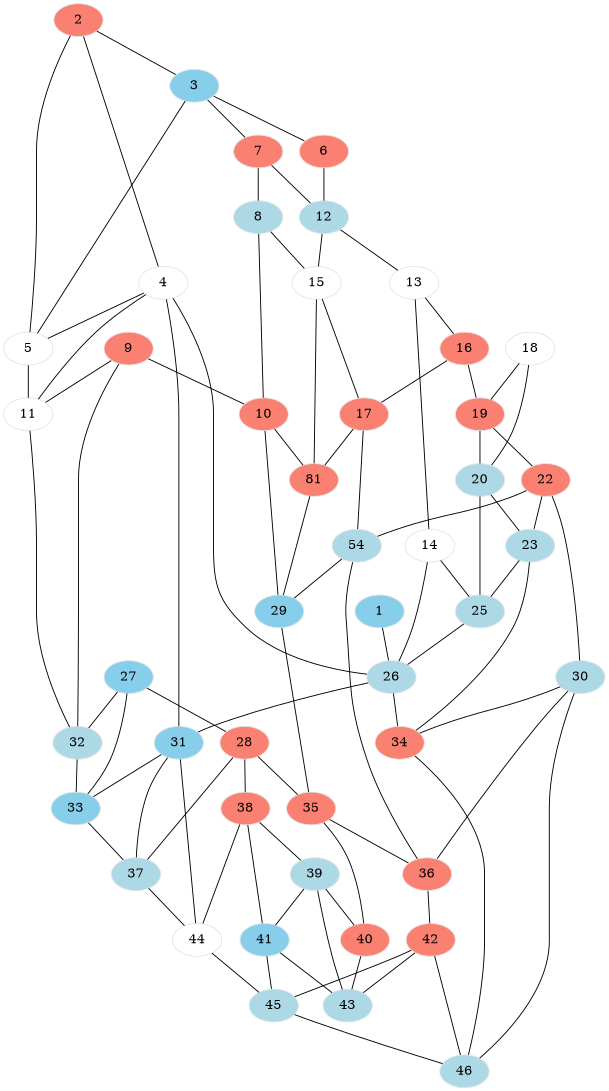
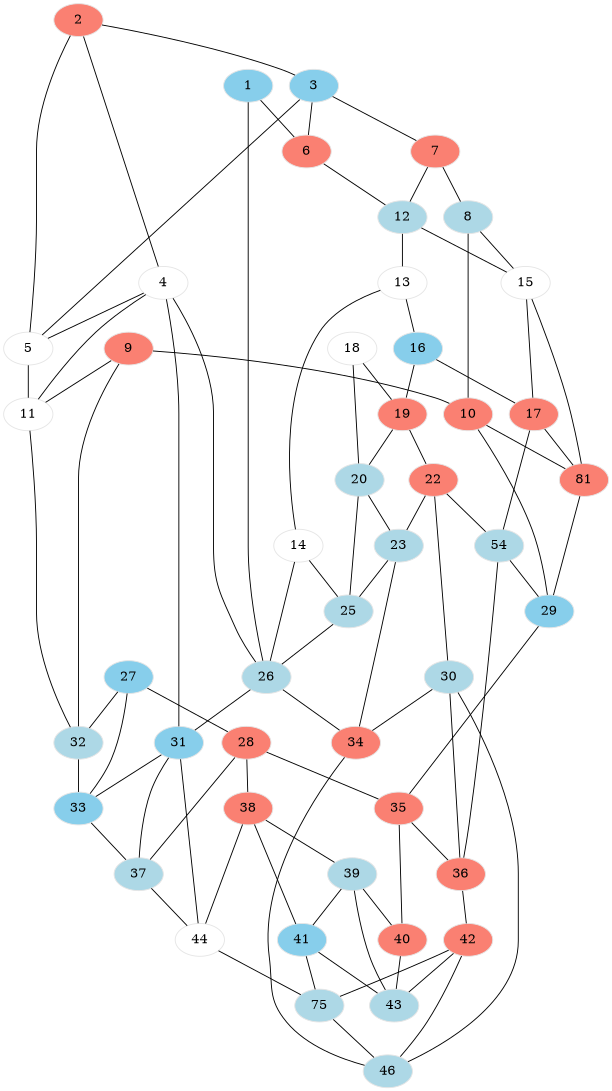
none -> (274, 115)
(464, 349) -> (418, 349)
(274, 1006) -> (319, 1006)
